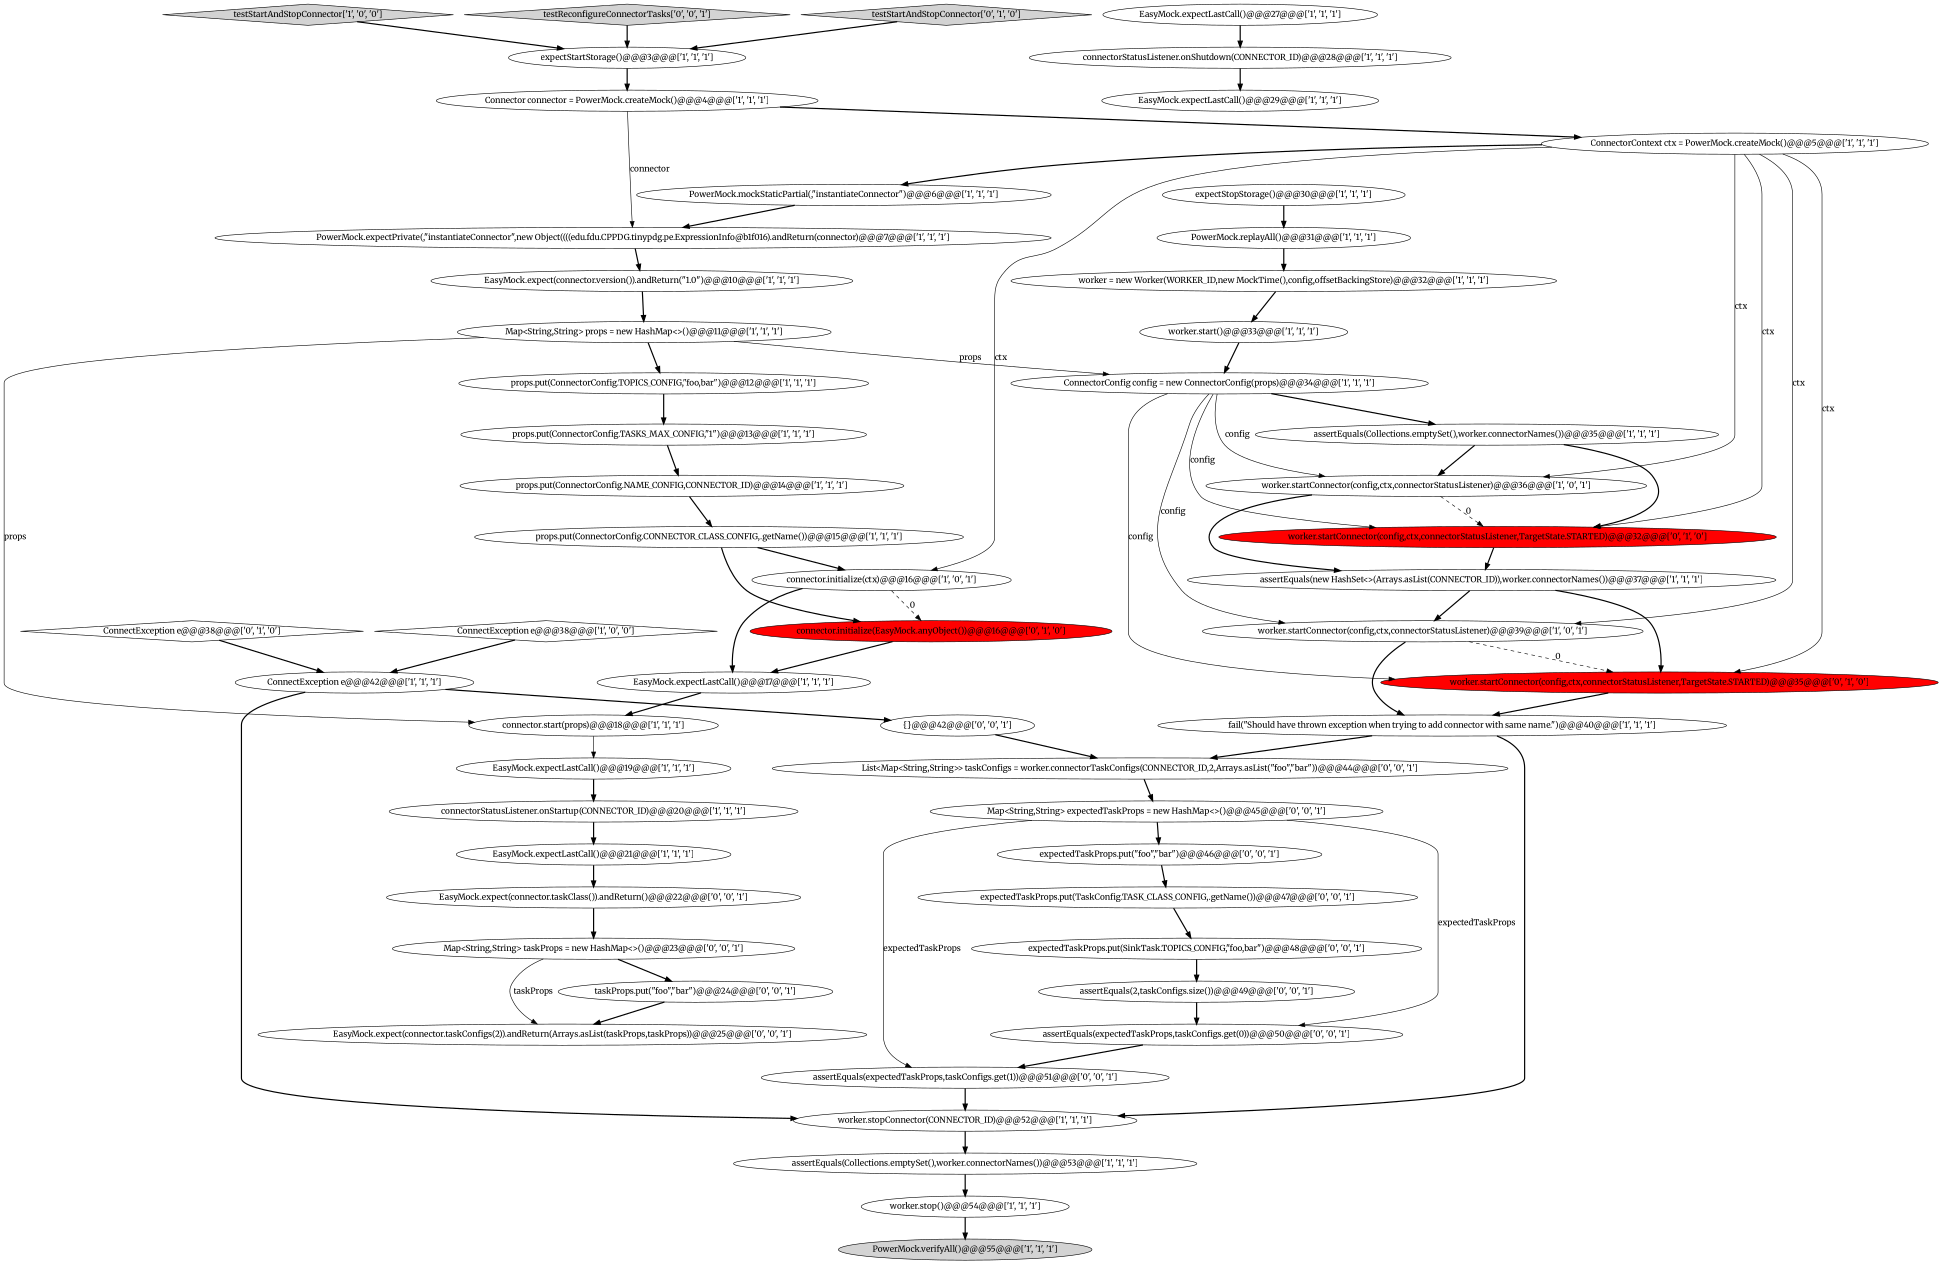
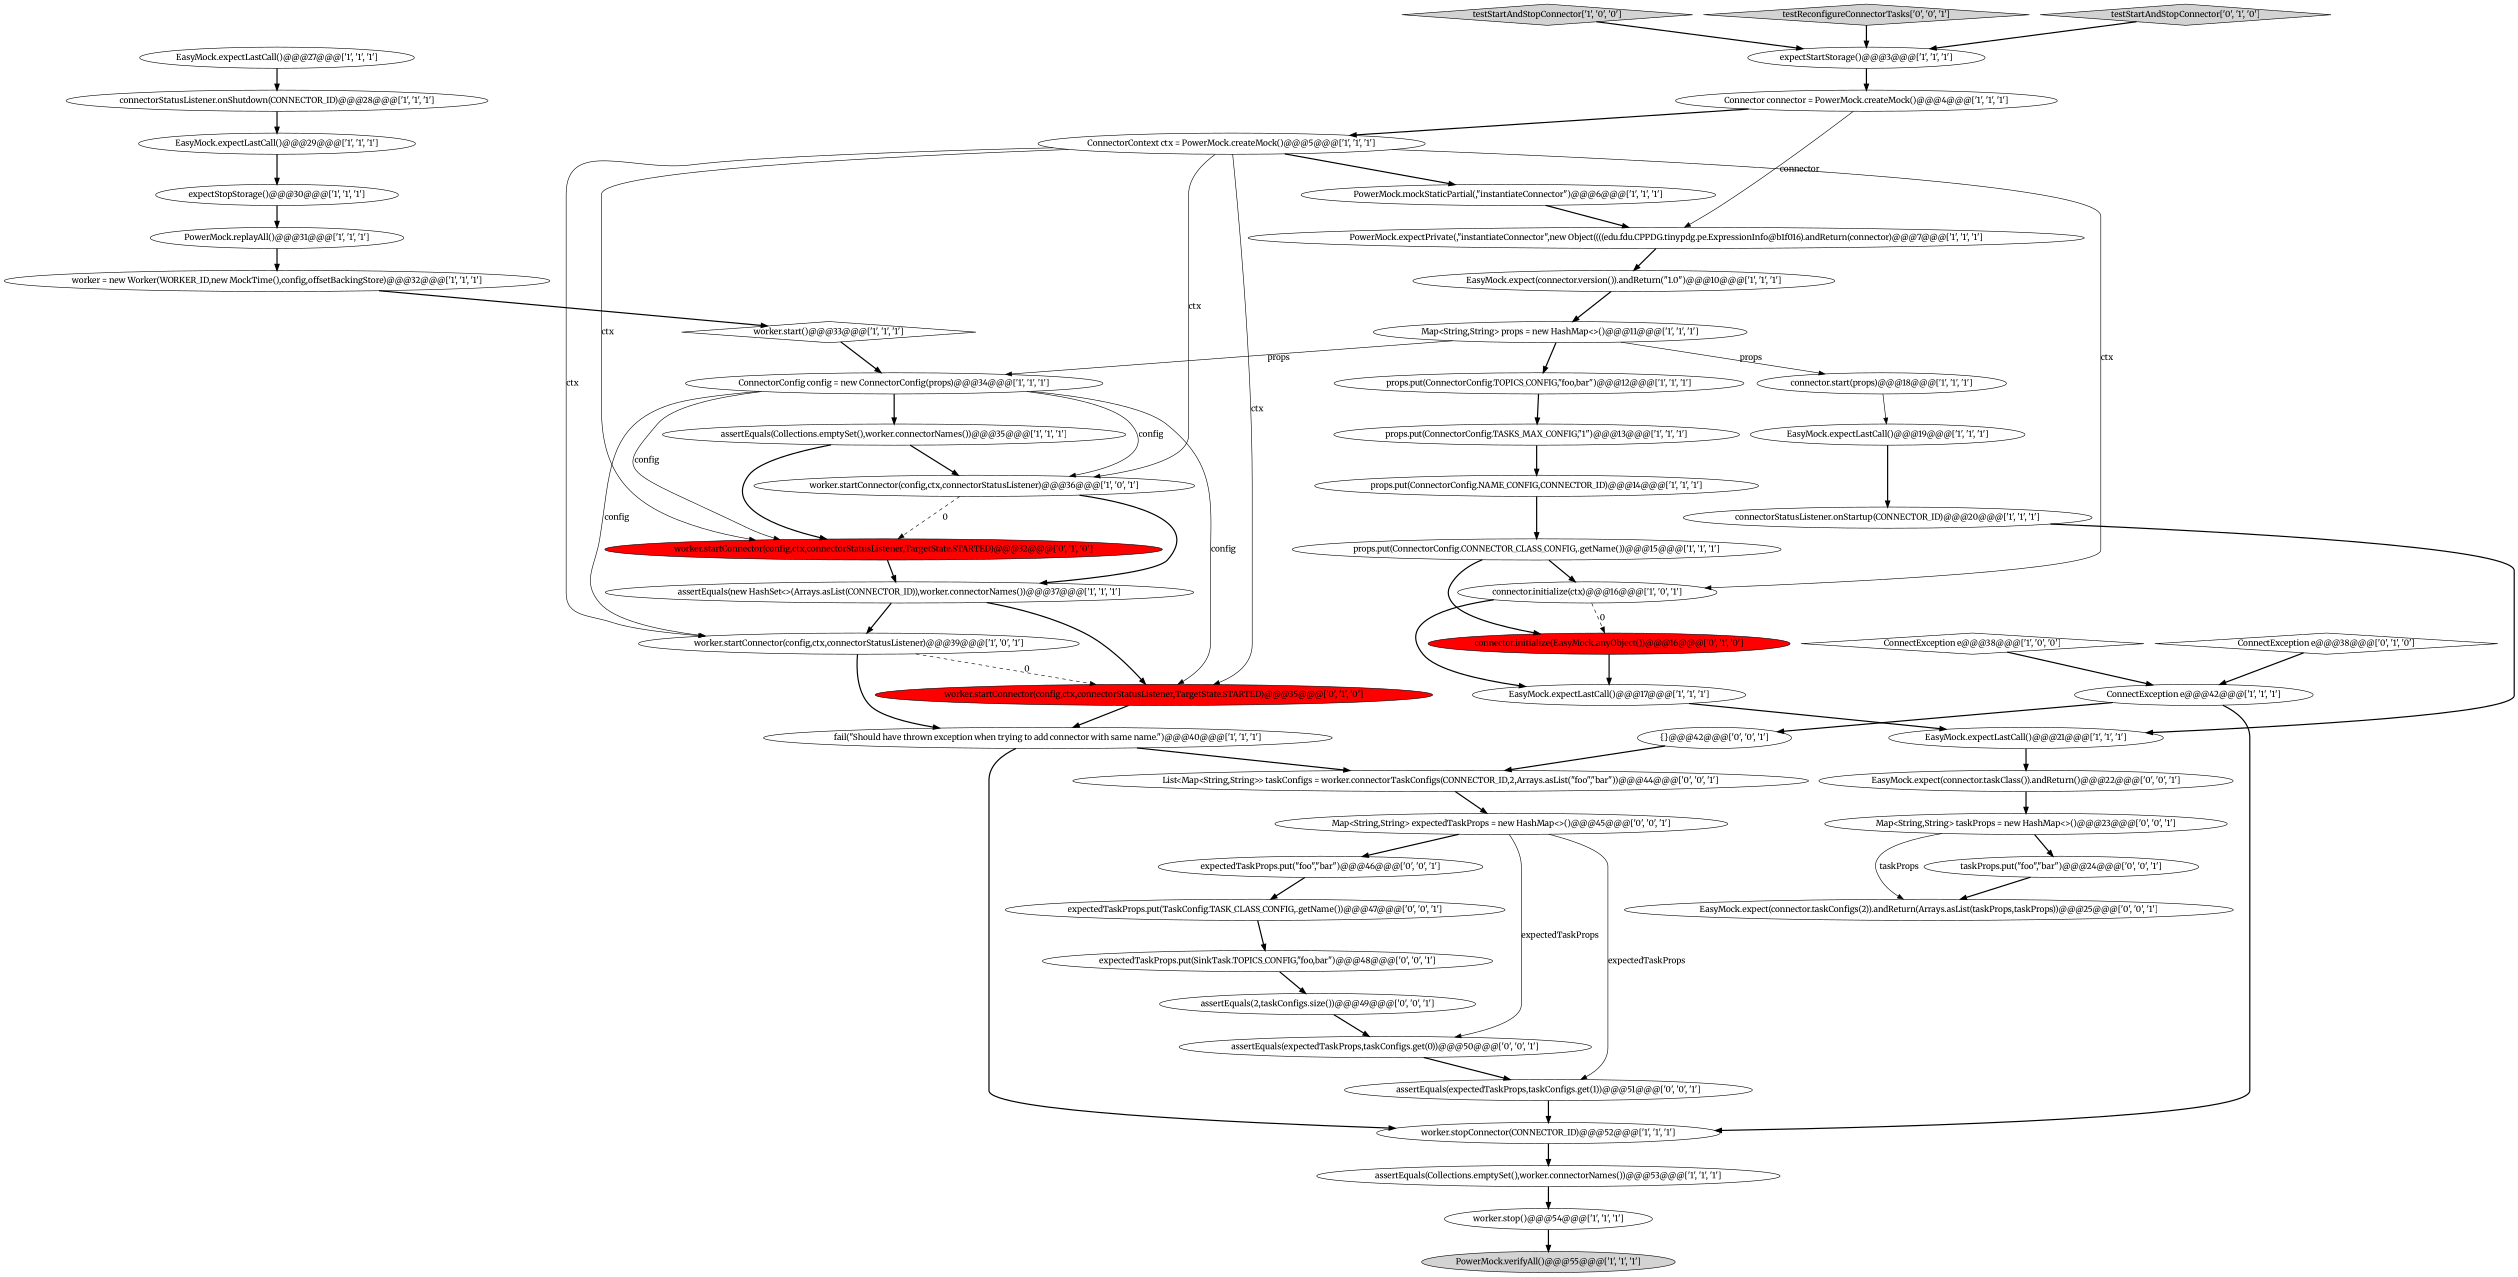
none -> (277, 166)
(1244, 332) -> (829, 332)
(673, 701) -> (1814, 716)
